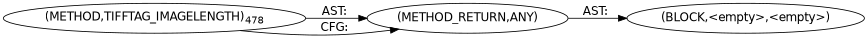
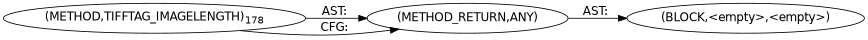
(255, 17) -> (255, 17)
